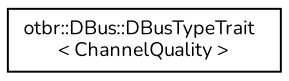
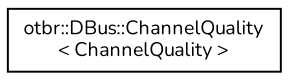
(144, 40) -> (144, 40)
